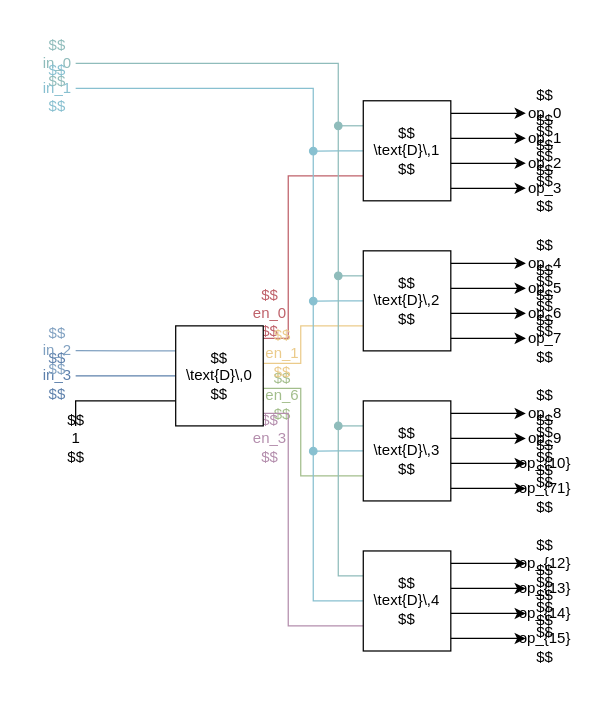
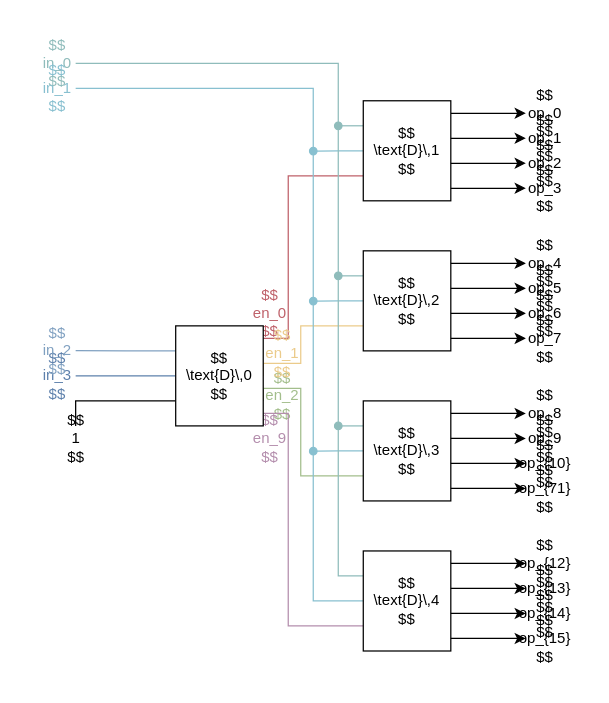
(283, 396) -> (283, 396)
(270, 438) -> (270, 438)
